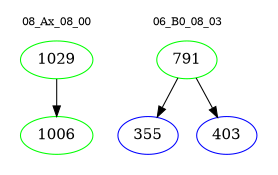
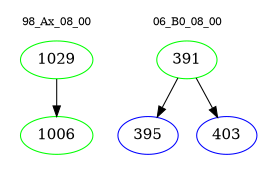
(57, 23) -> (57, 23)
(187, 23) -> (187, 23)
(187, 60) -> (187, 60)
(148, 135) -> (148, 135)
